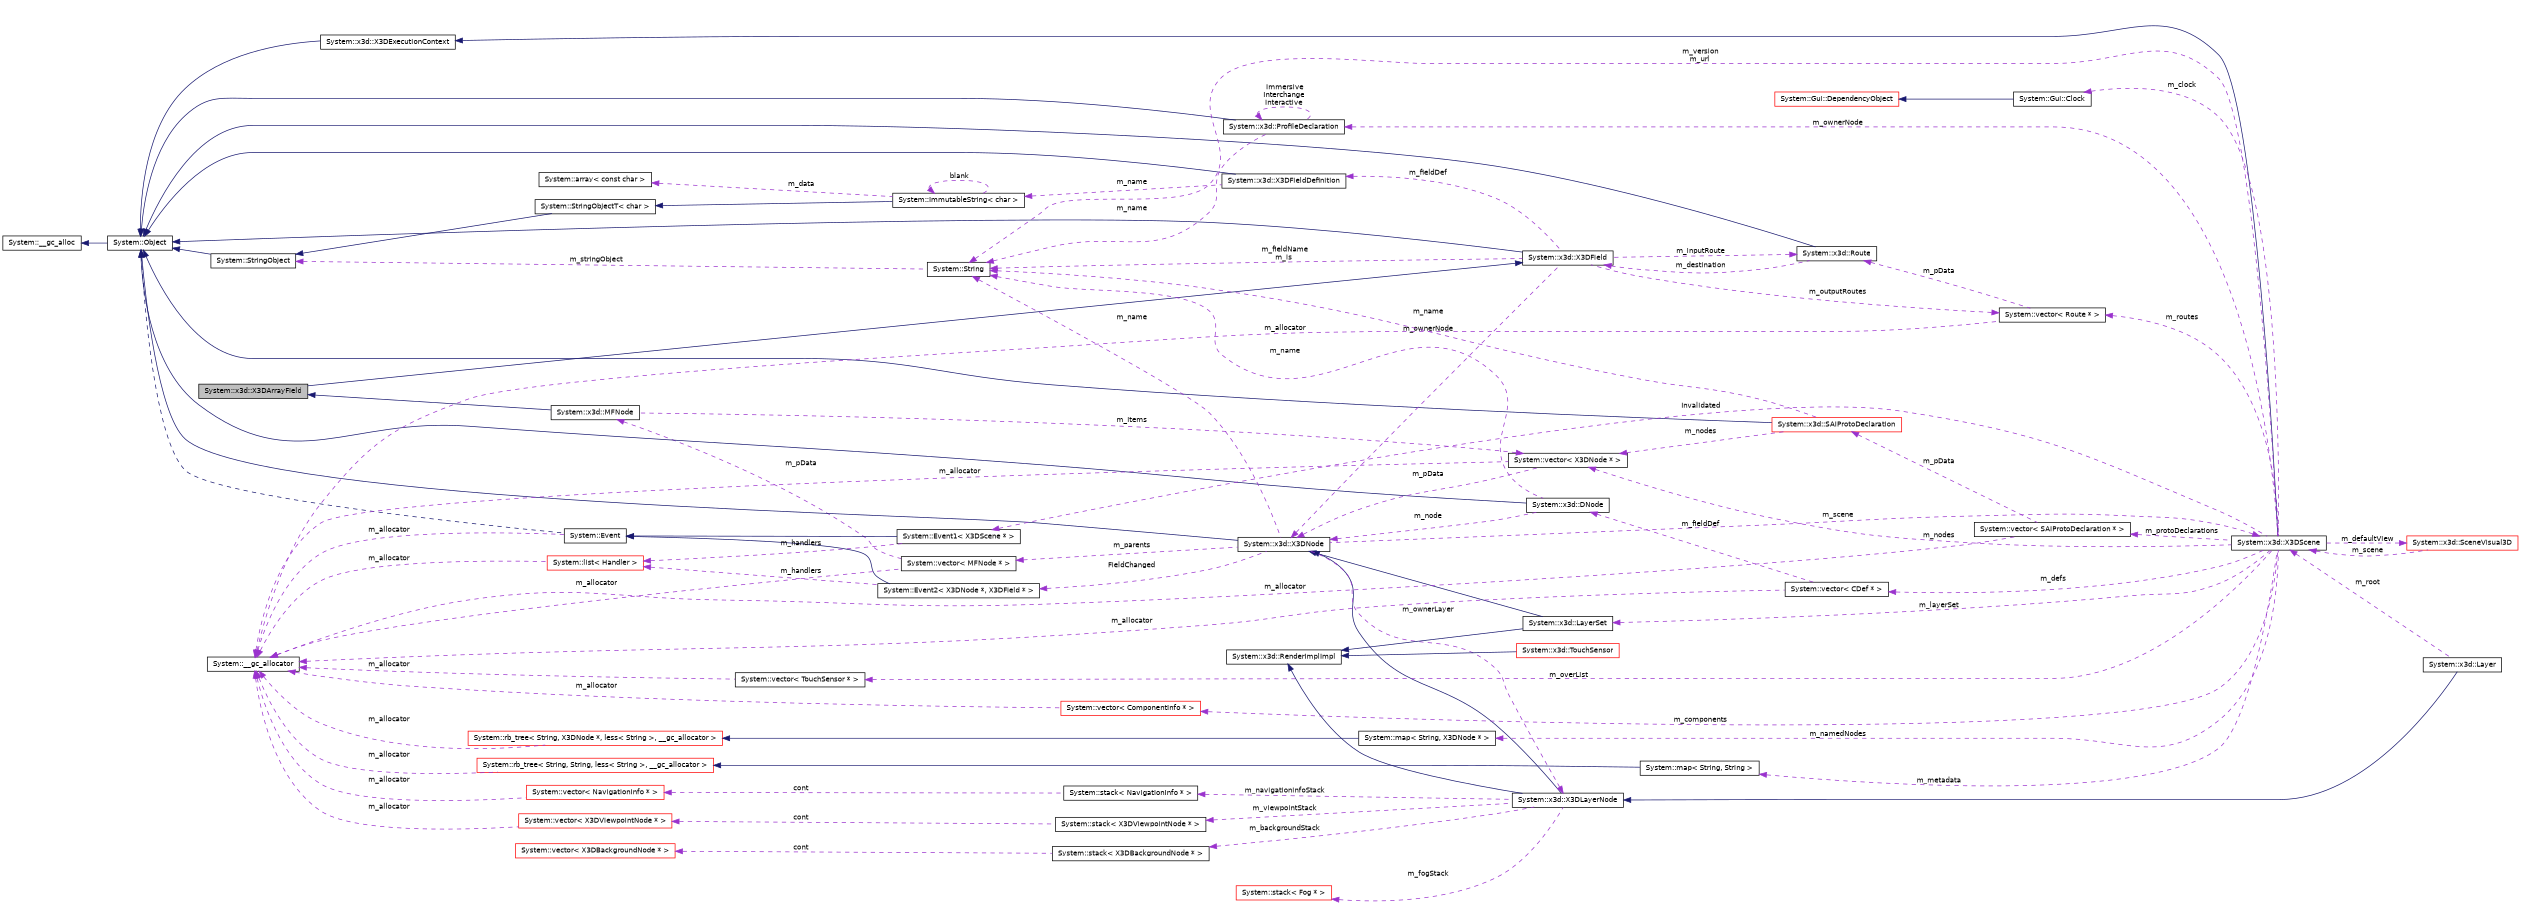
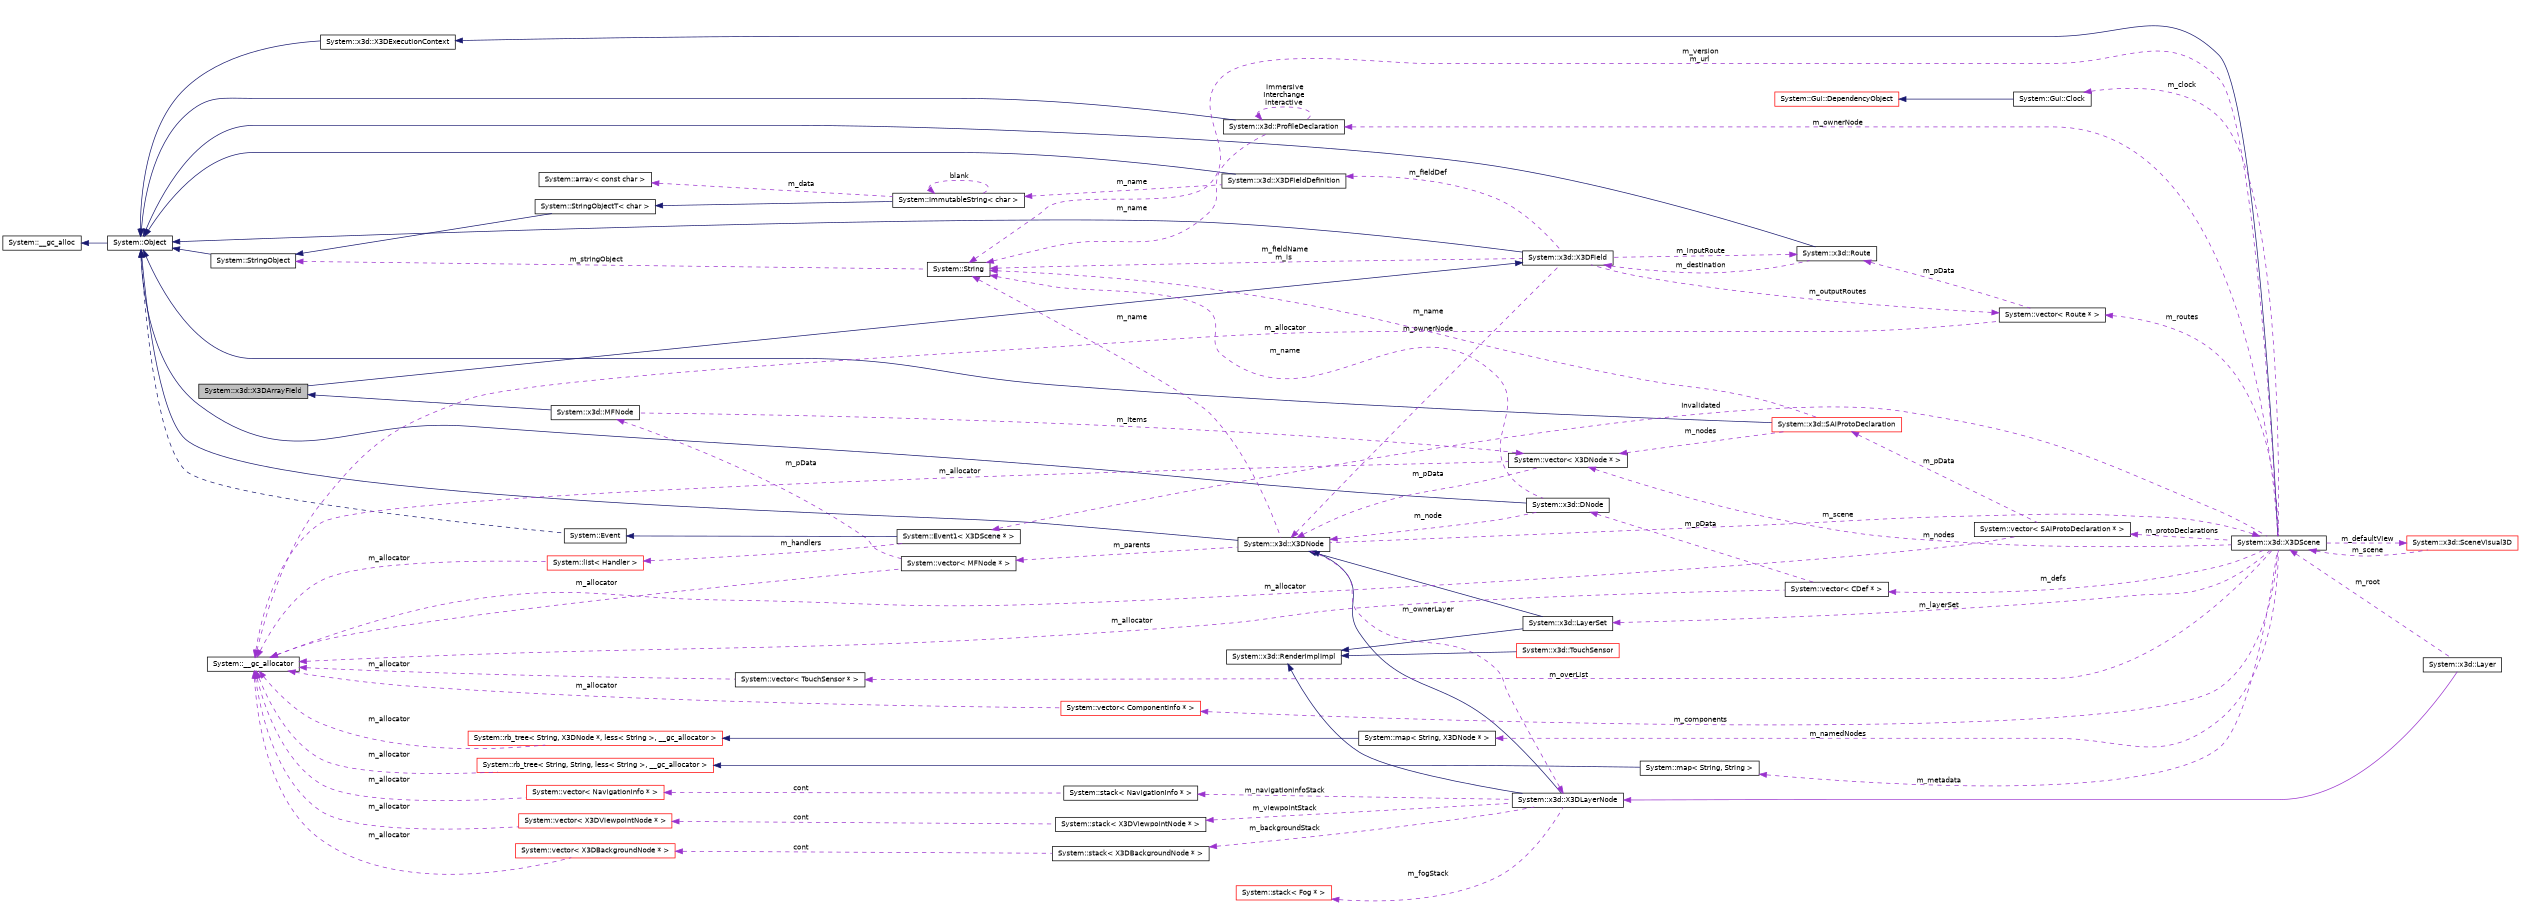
(1700, 524) -> (1700, 524)
(383, 538) -> (356, 858)
(959, 591) -> none
(2069, 800) -> (2069, 800)
